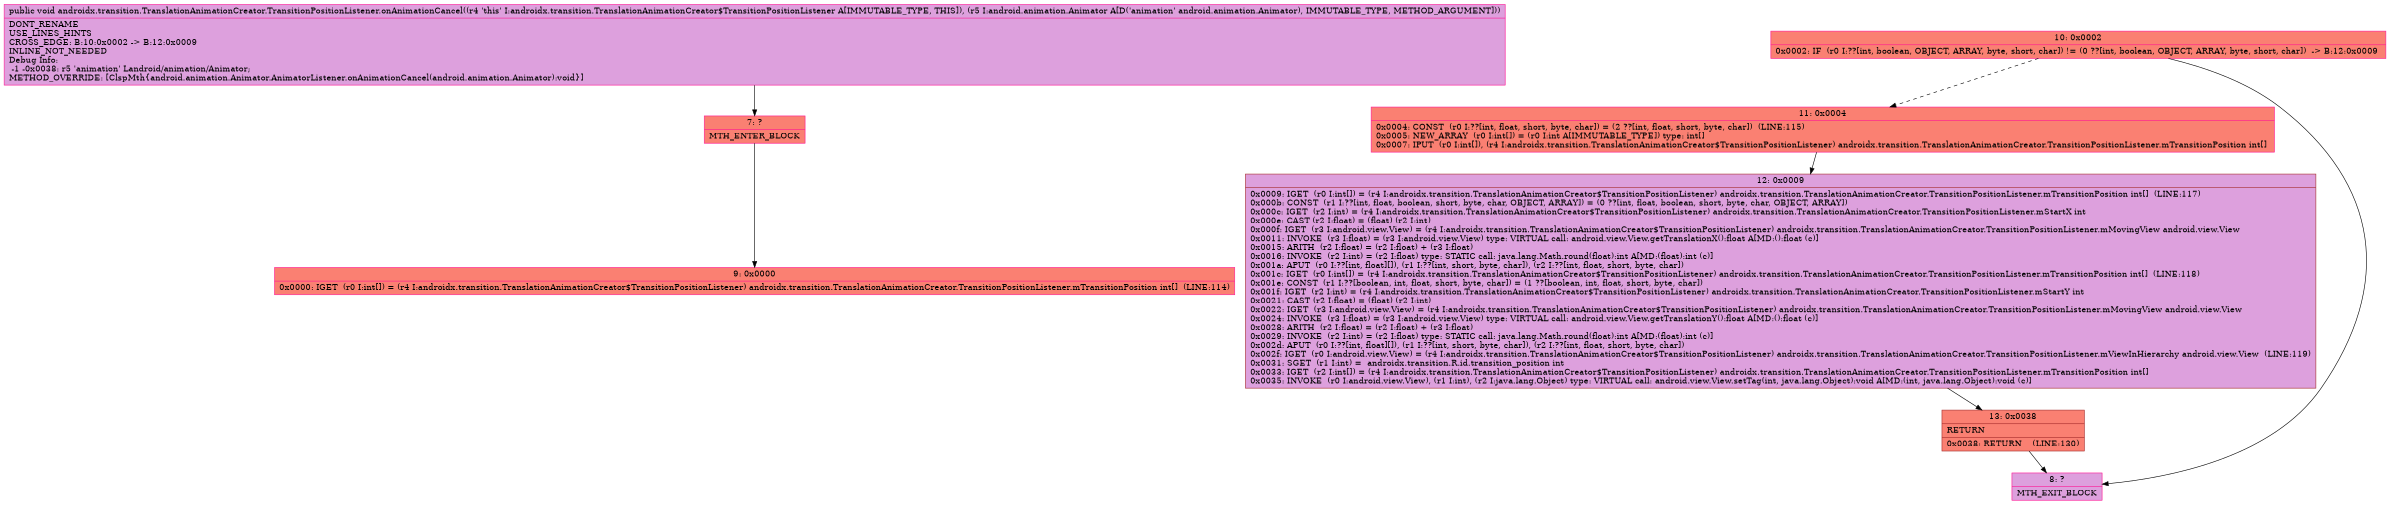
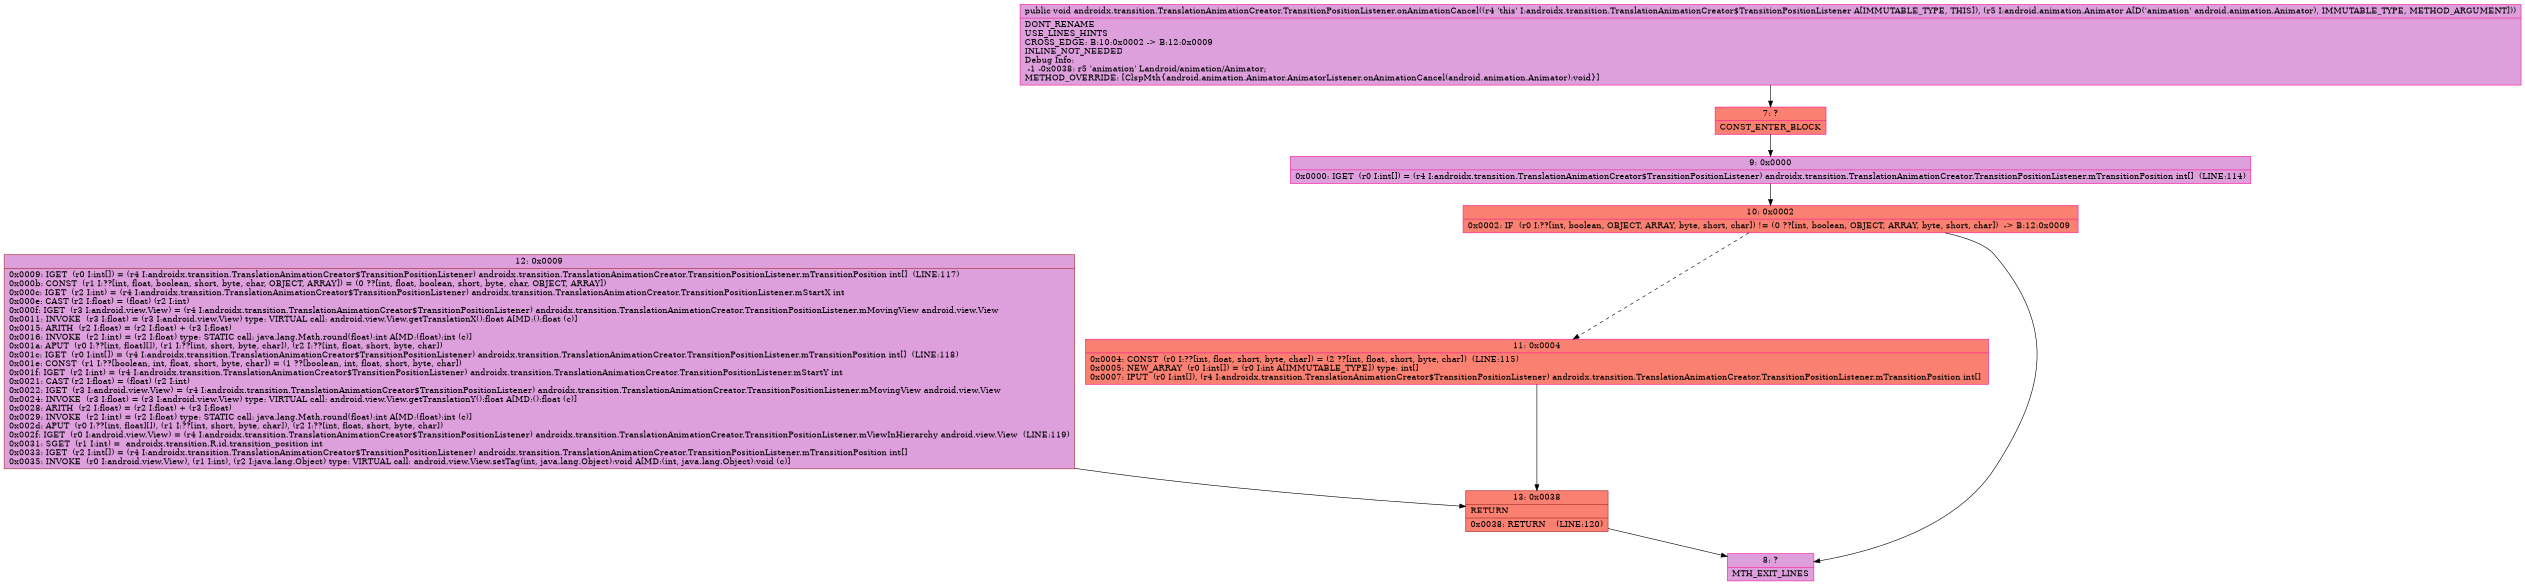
(755, 136) -> (1771, 127)
(1814, 160) -> (1537, 435)
none -> (1771, 192)
(755, 281) -> (1771, 170)
(2013, 444) -> (1537, 525)
(2057, 493) -> (1771, 574)
